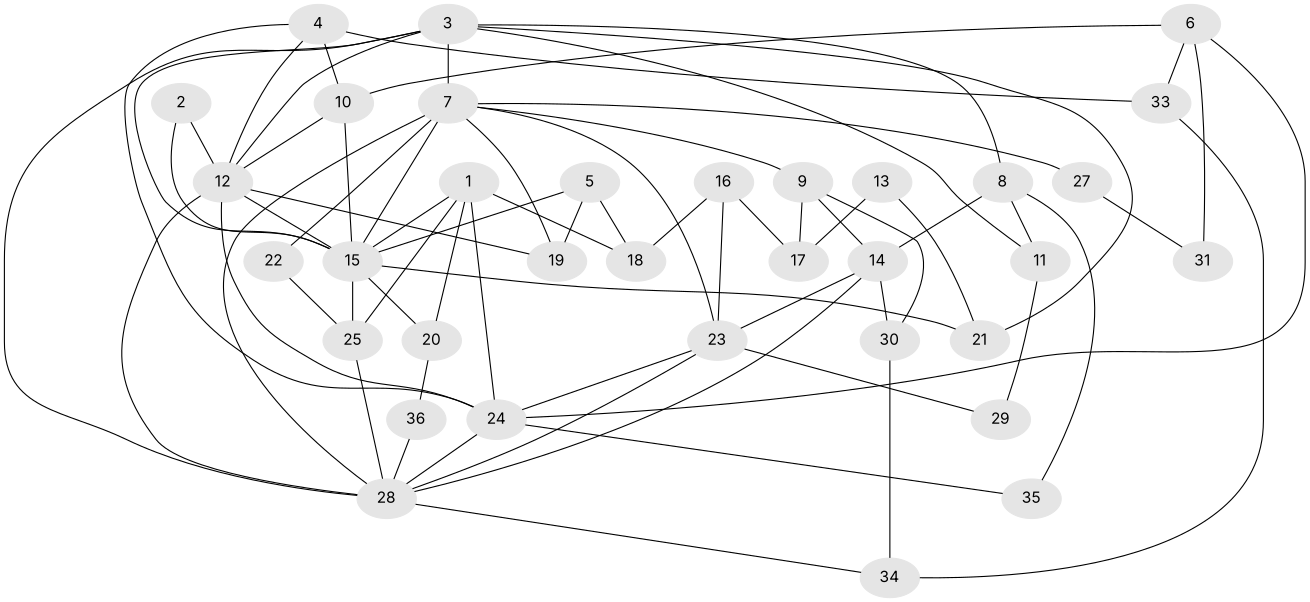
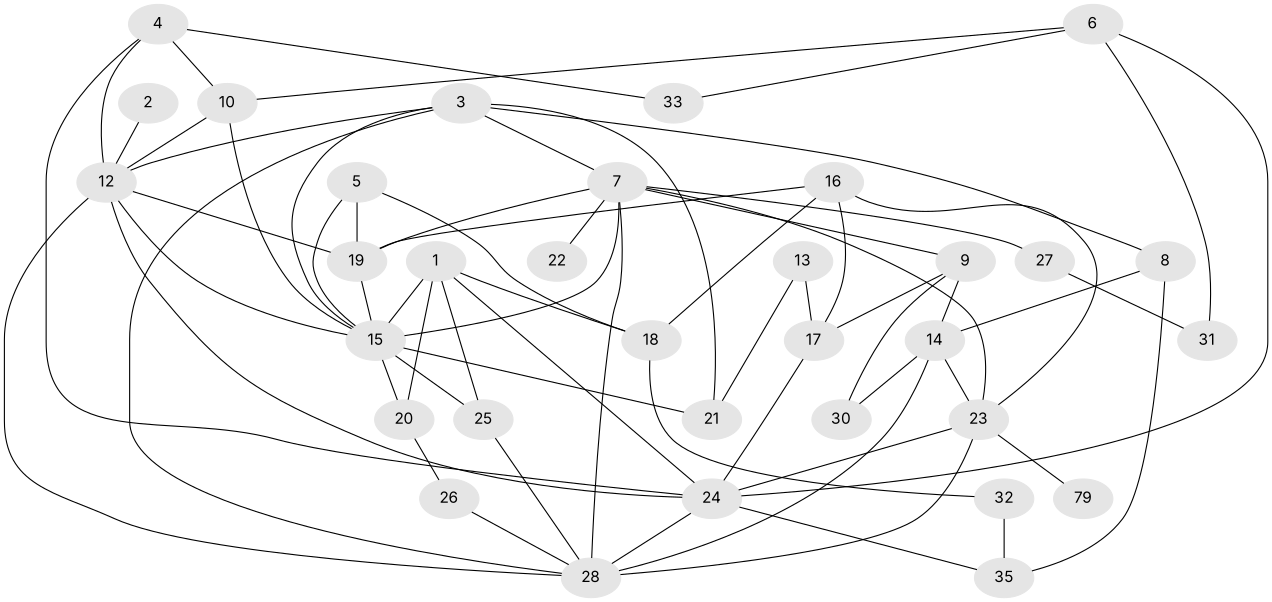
(193, 212) -> (366, 301)
none -> (580, 214)
(1040, 261) -> none
(313, 301) -> none
(416, 420) -> (449, 499)
none -> (764, 420)
(1001, 420) -> (1083, 499)
none -> (1004, 499)
(890, 578) -> none
